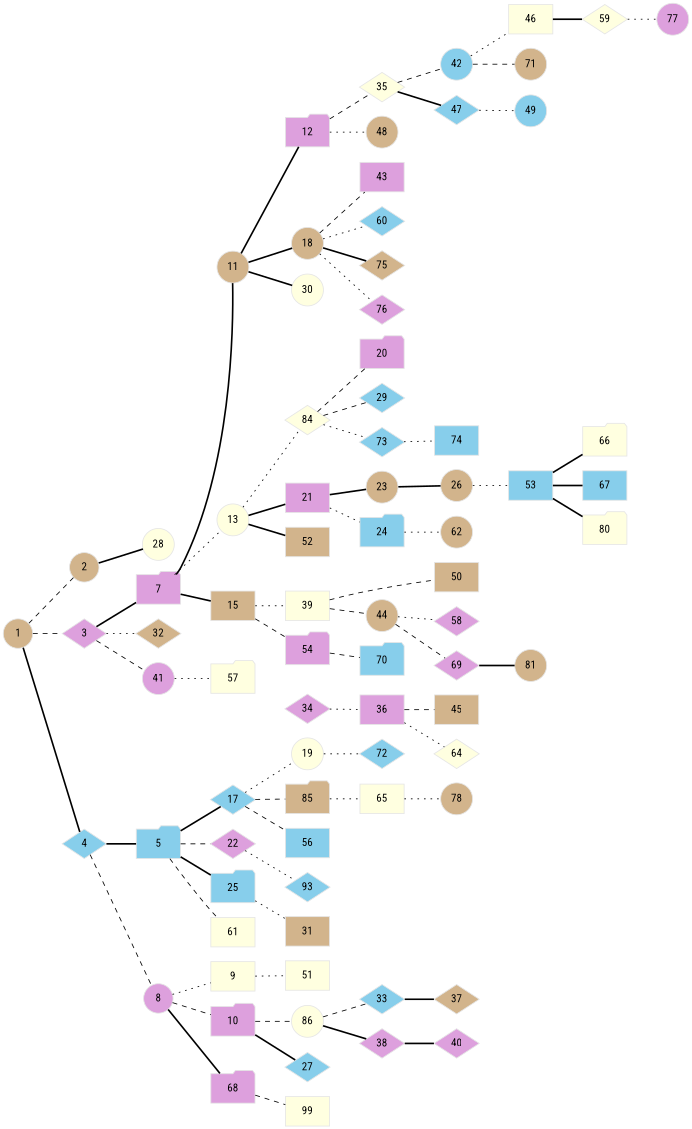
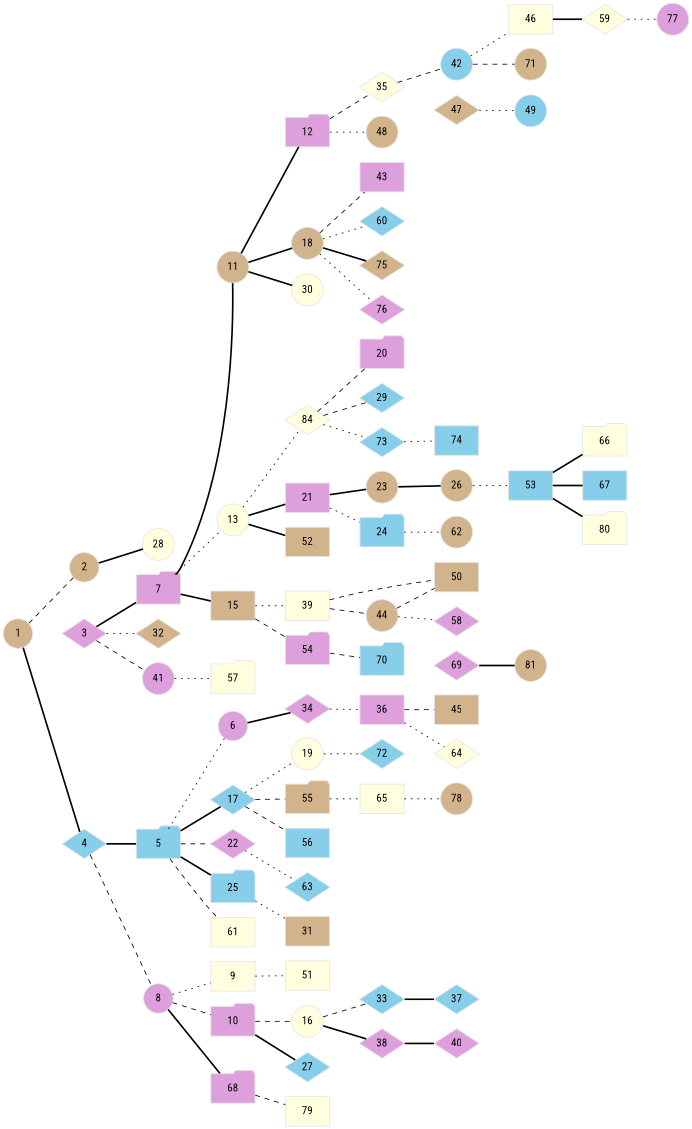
(419, 99) -> none
(457, 110) -> (457, 110)
(47, 634) -> none
(420, 641) -> (415, 598)
none -> (233, 726)
(307, 799) -> (307, 799)
(307, 887) -> (307, 887)
(457, 999) -> (457, 999)
(307, 1021) -> (307, 1021)
(307, 1111) -> (307, 1111)
